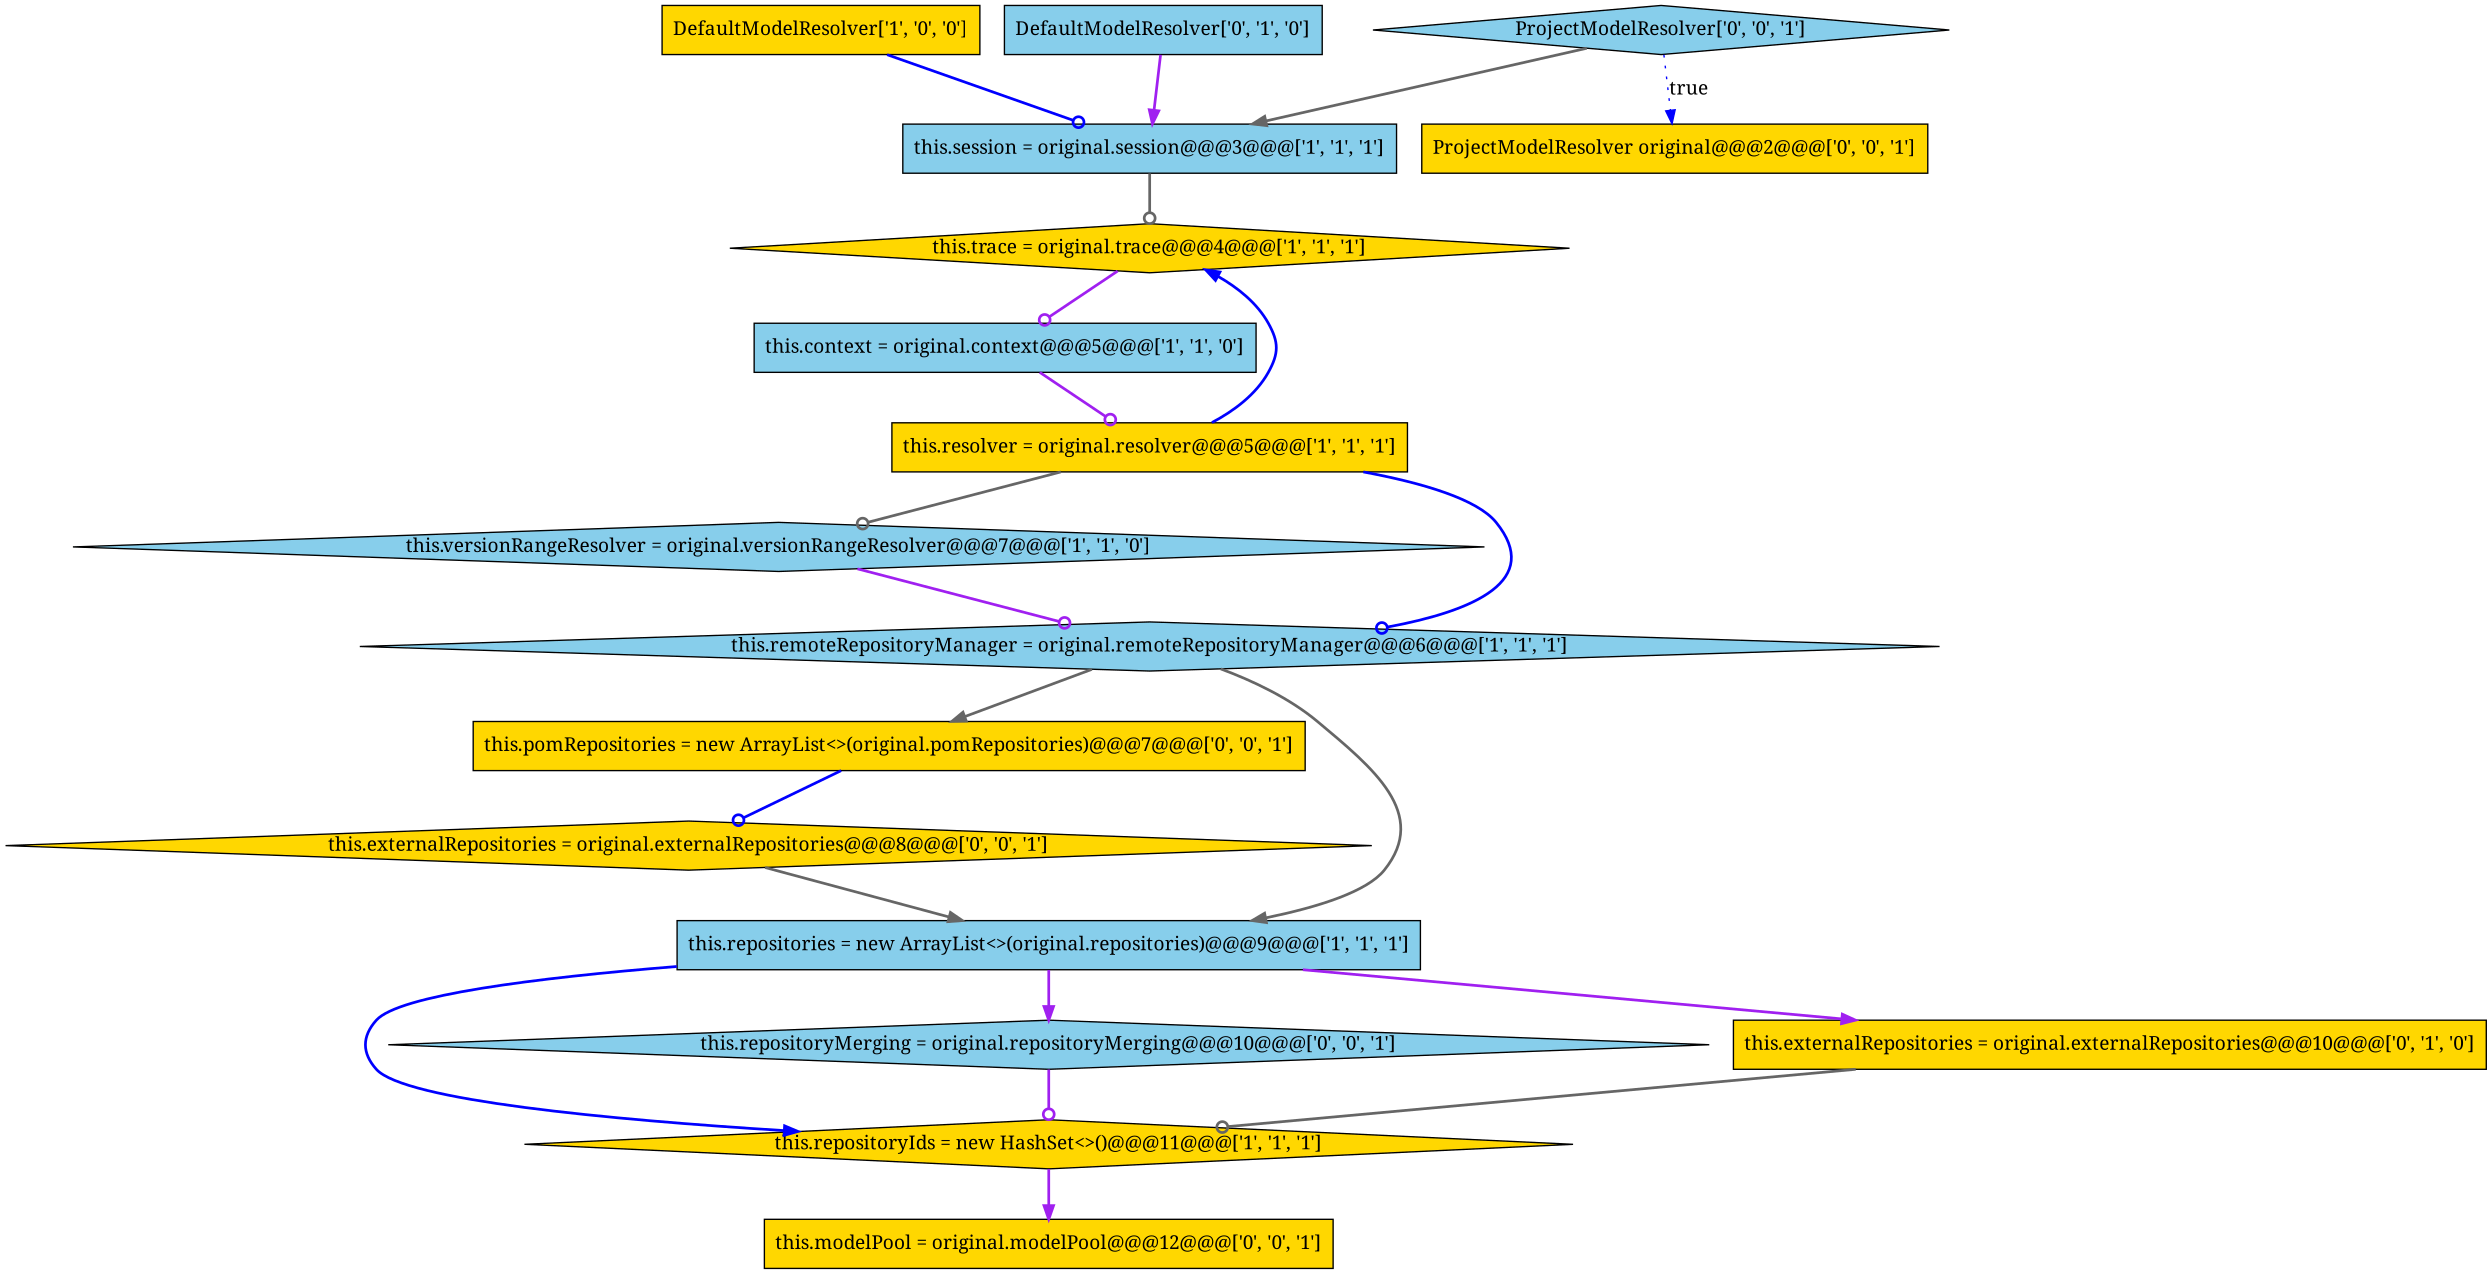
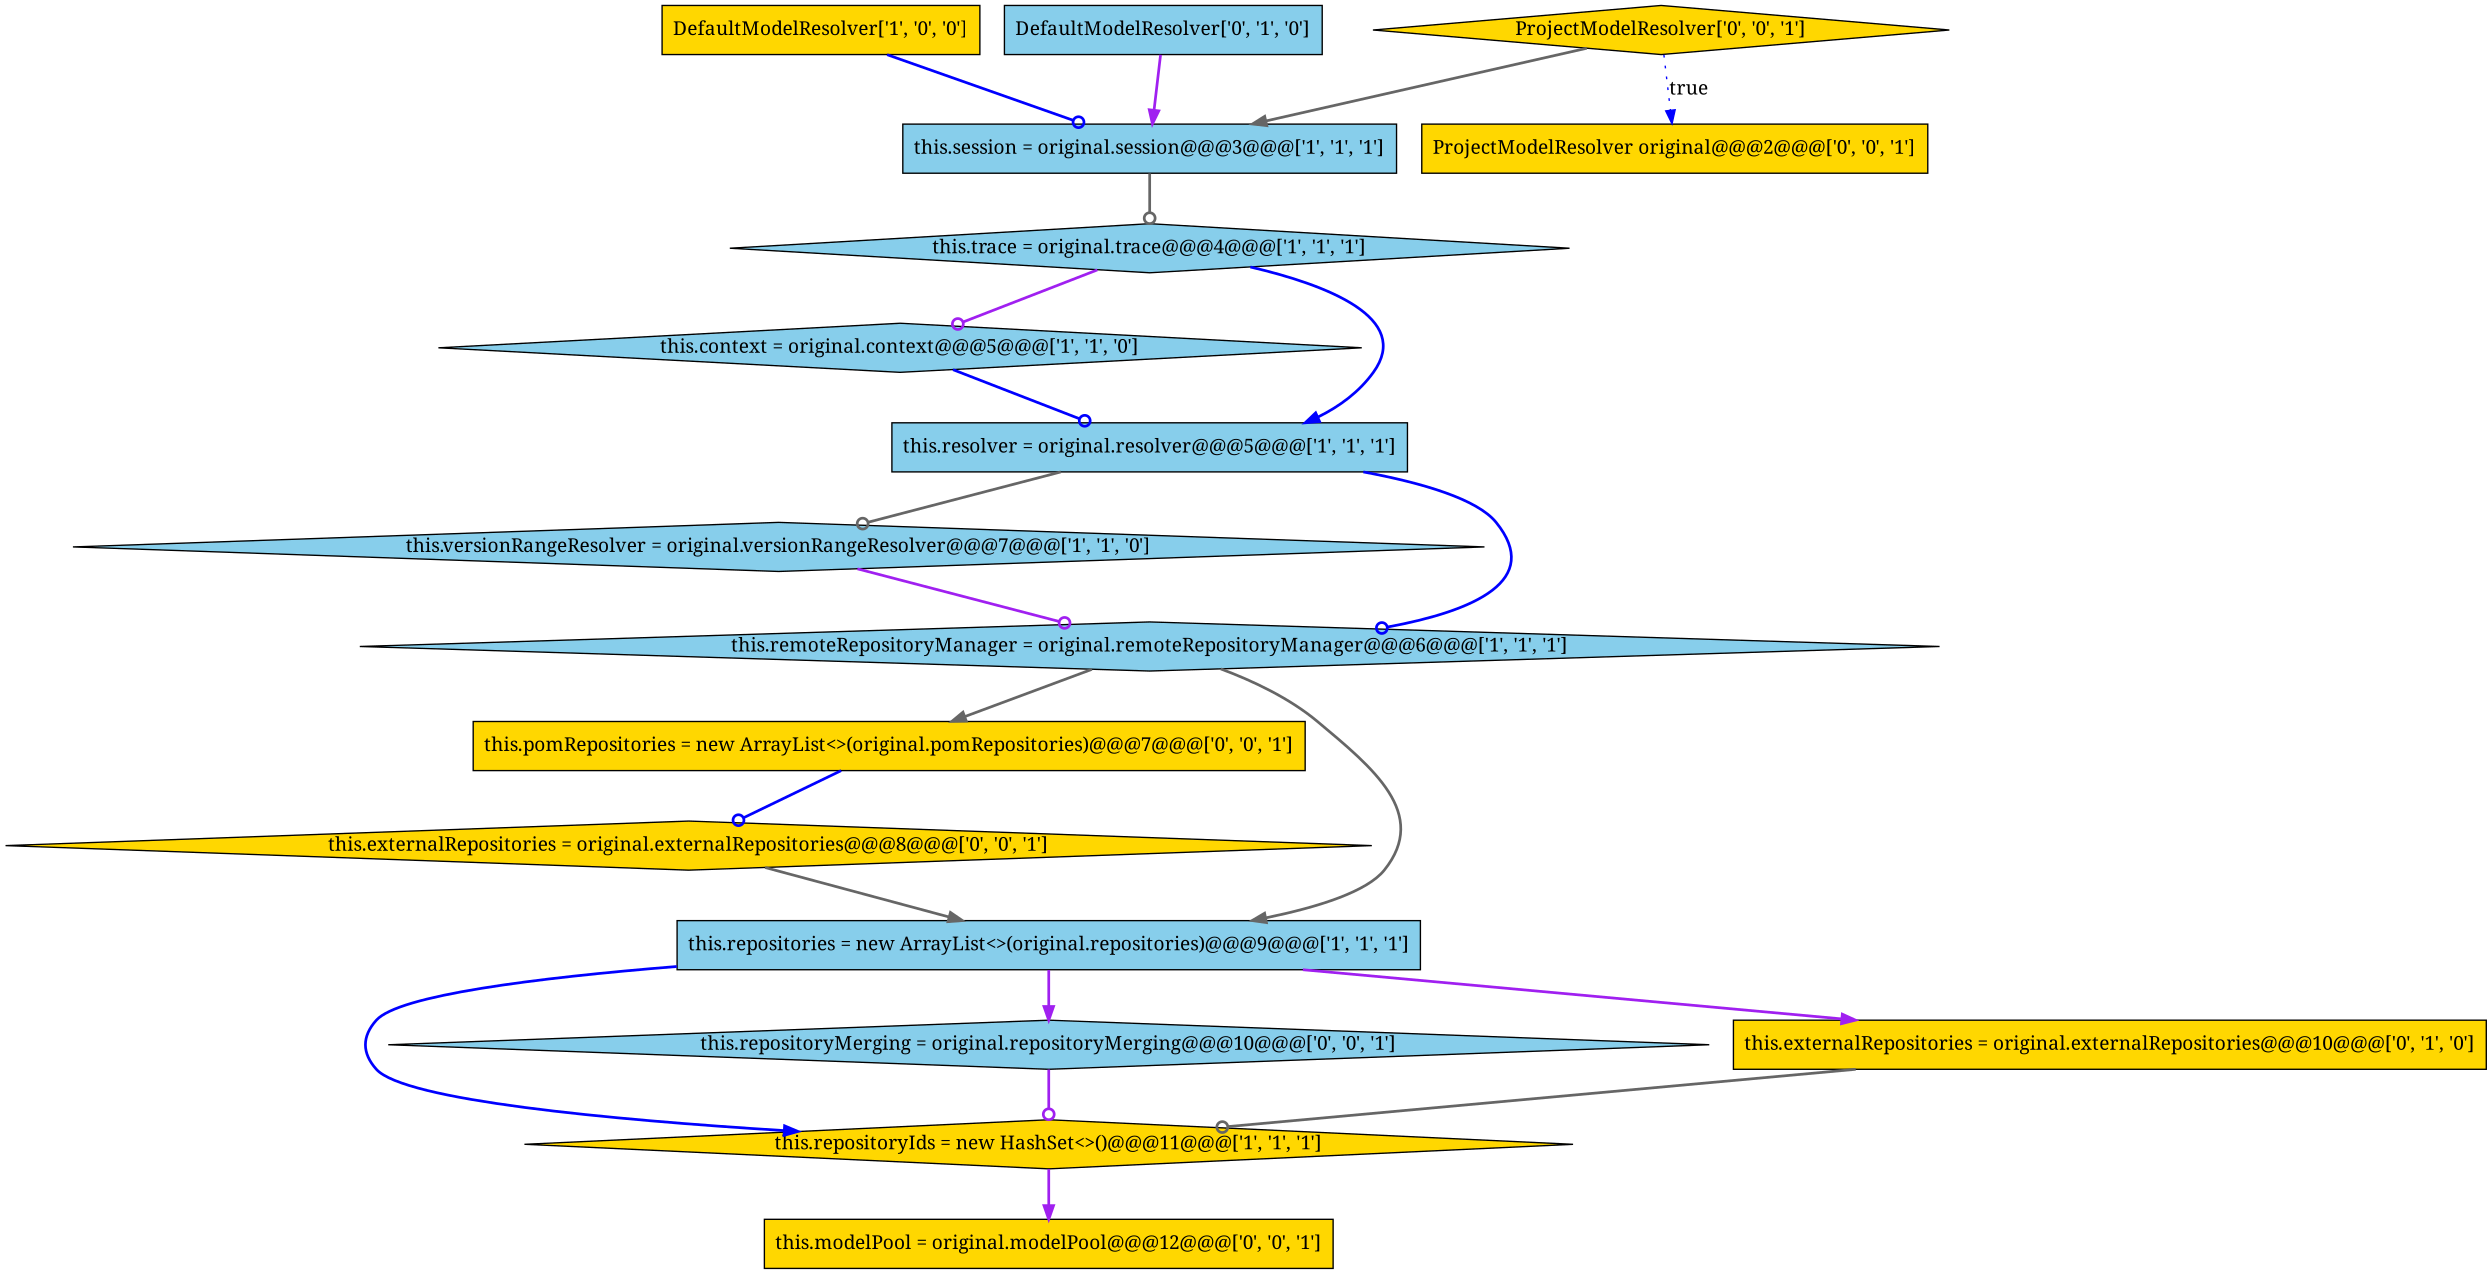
(1661, 30) -> (1661, 30)
(1150, 248) -> (1150, 248)
(1005, 348) -> (900, 348)
(1276, 351) -> (1370, 318)
(1073, 394) -> (1016, 394)
(1150, 447) -> (1150, 447)
